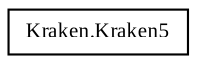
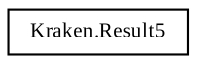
(98, 32) -> (98, 32)
